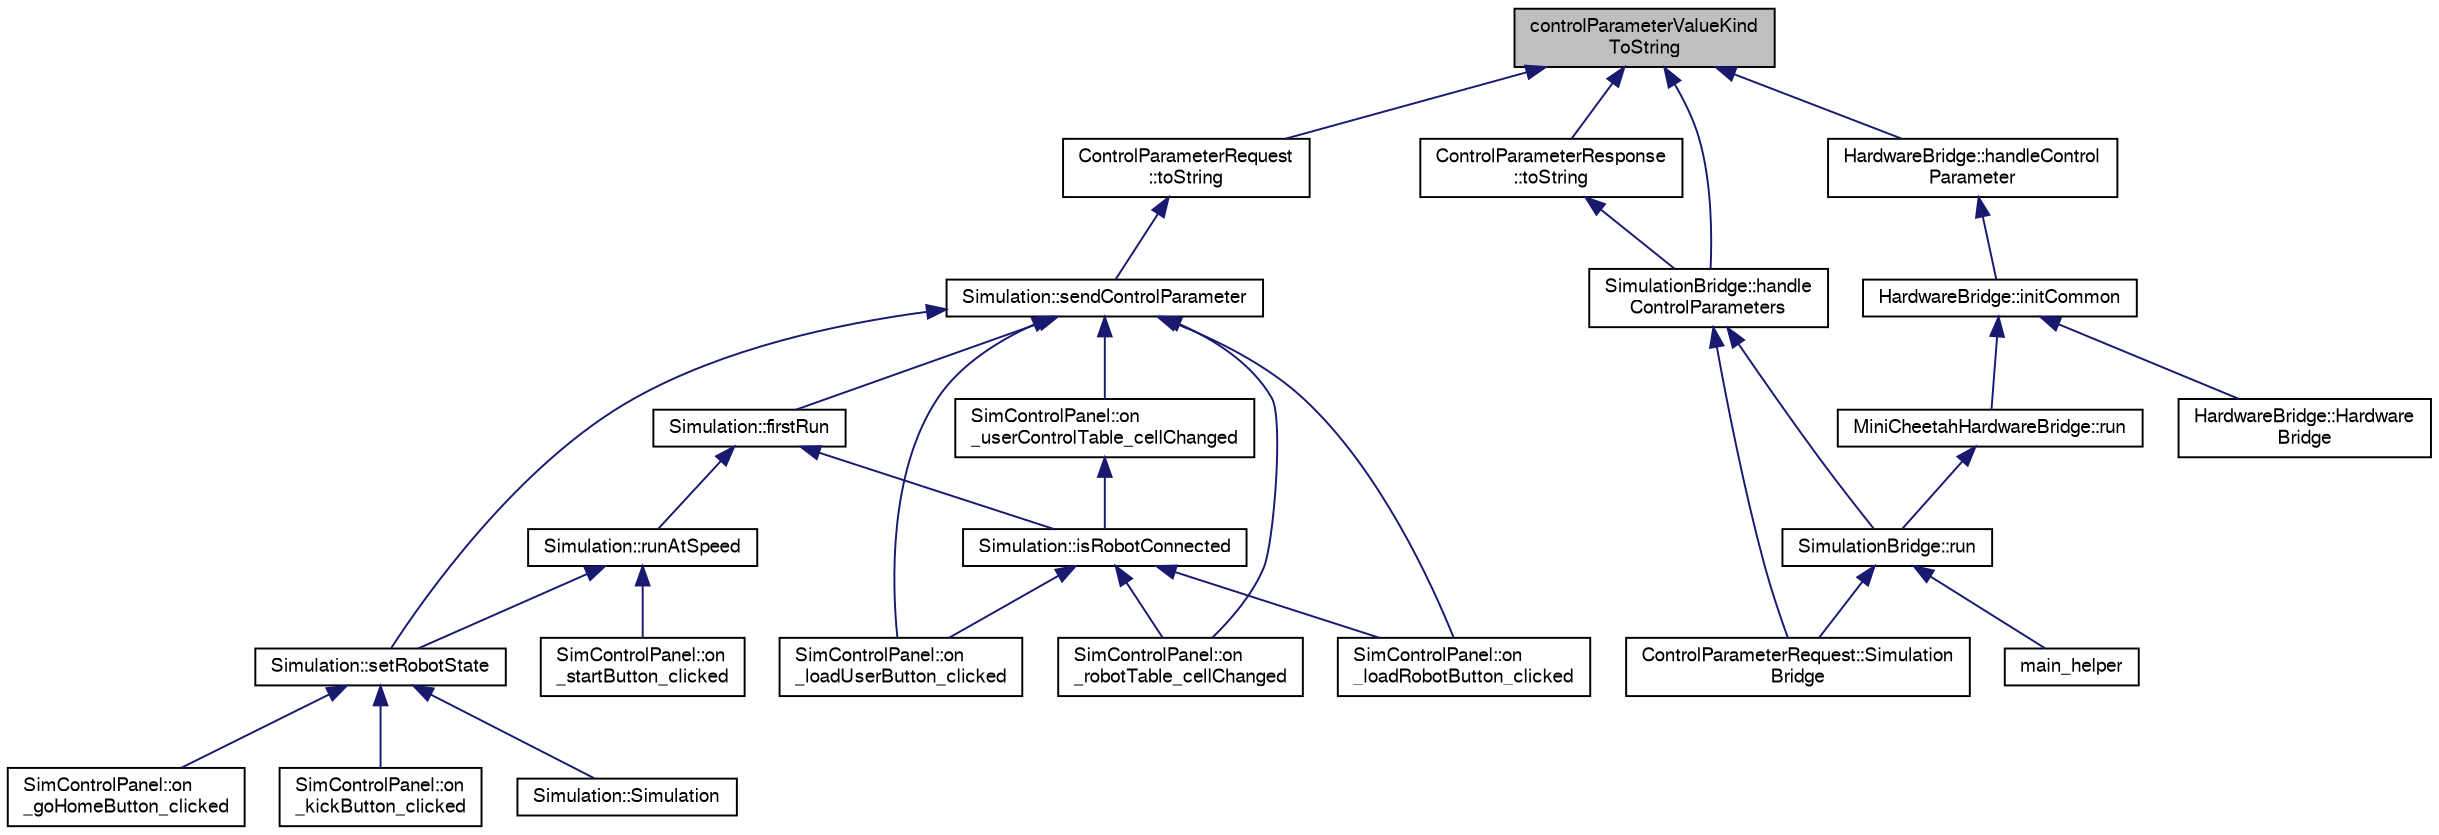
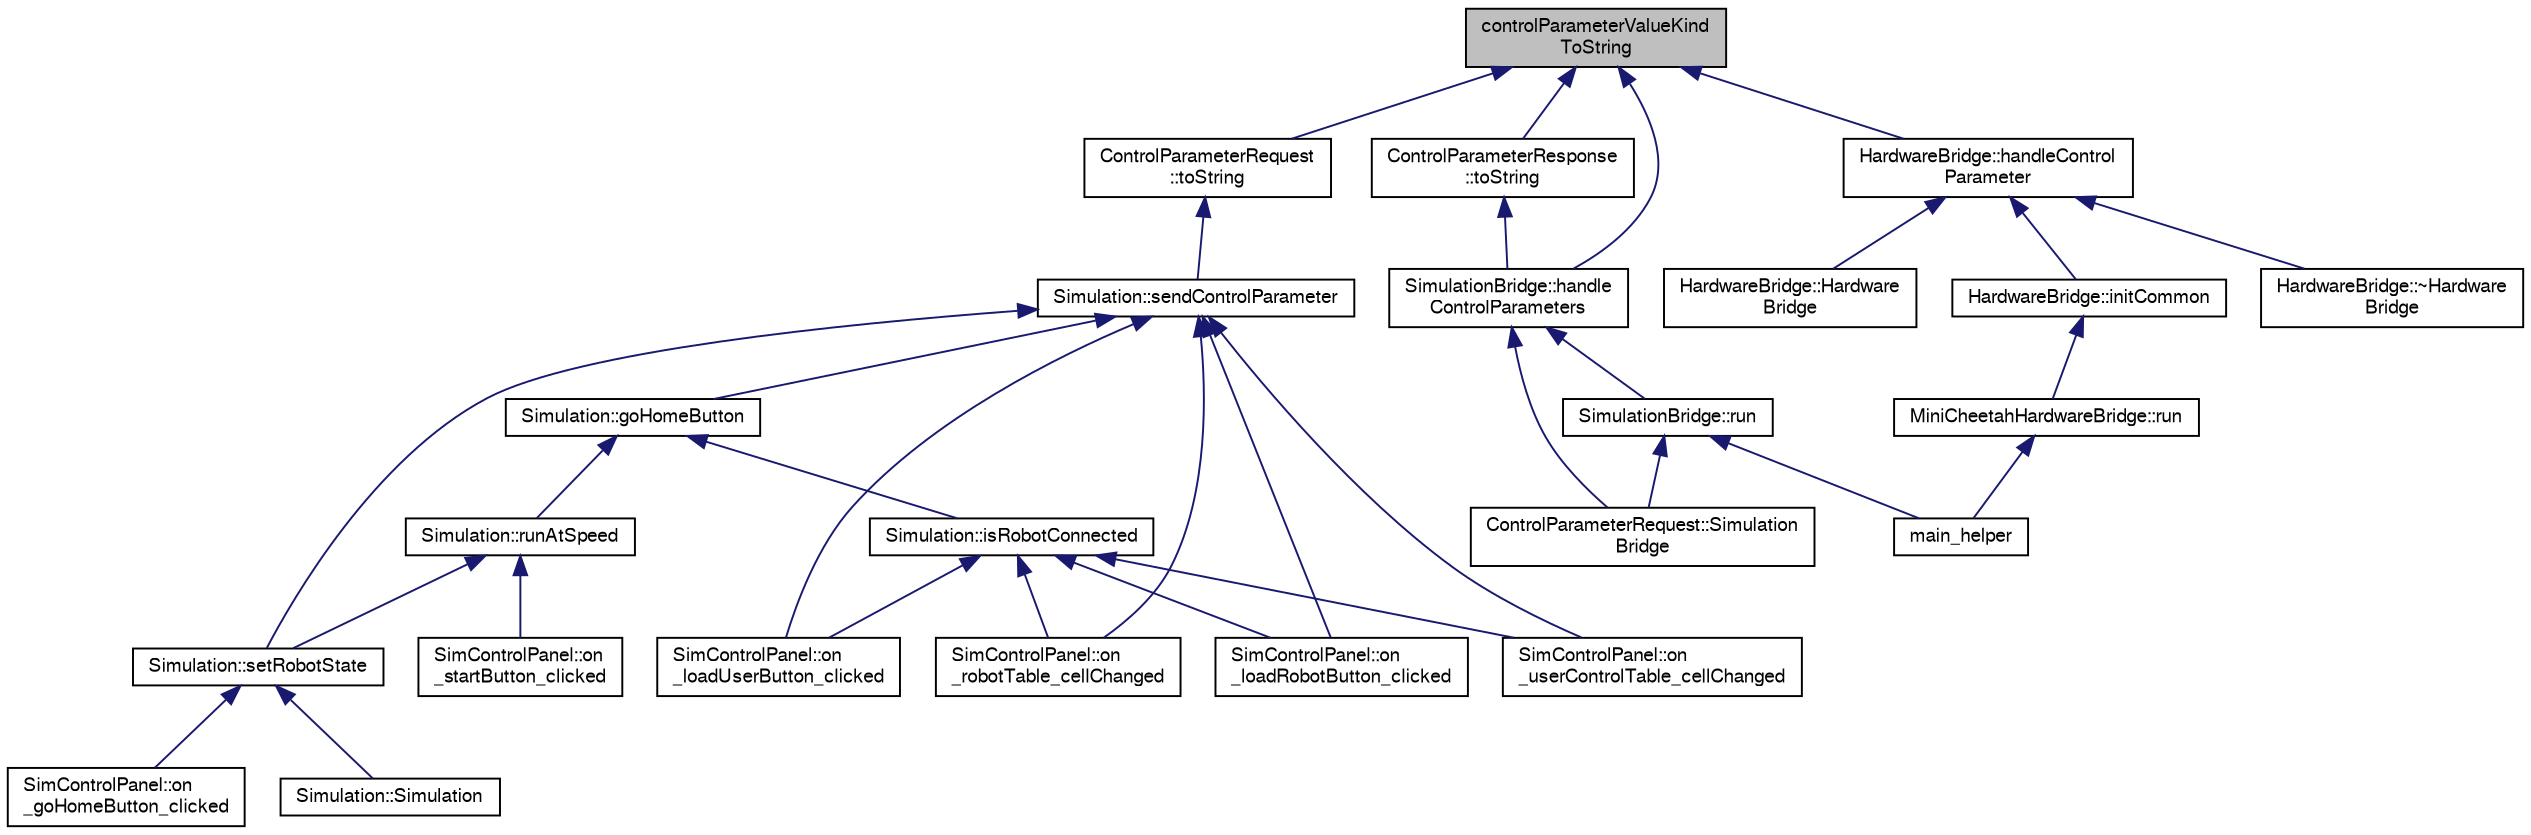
none -> (2392, 298)
(2149, 362) -> (1881, 238)
(749, 428) -> (633, 417)
(1932, 495) -> (1998, 485)
(1105, 503) -> (1295, 595)
(381, 797) -> none
